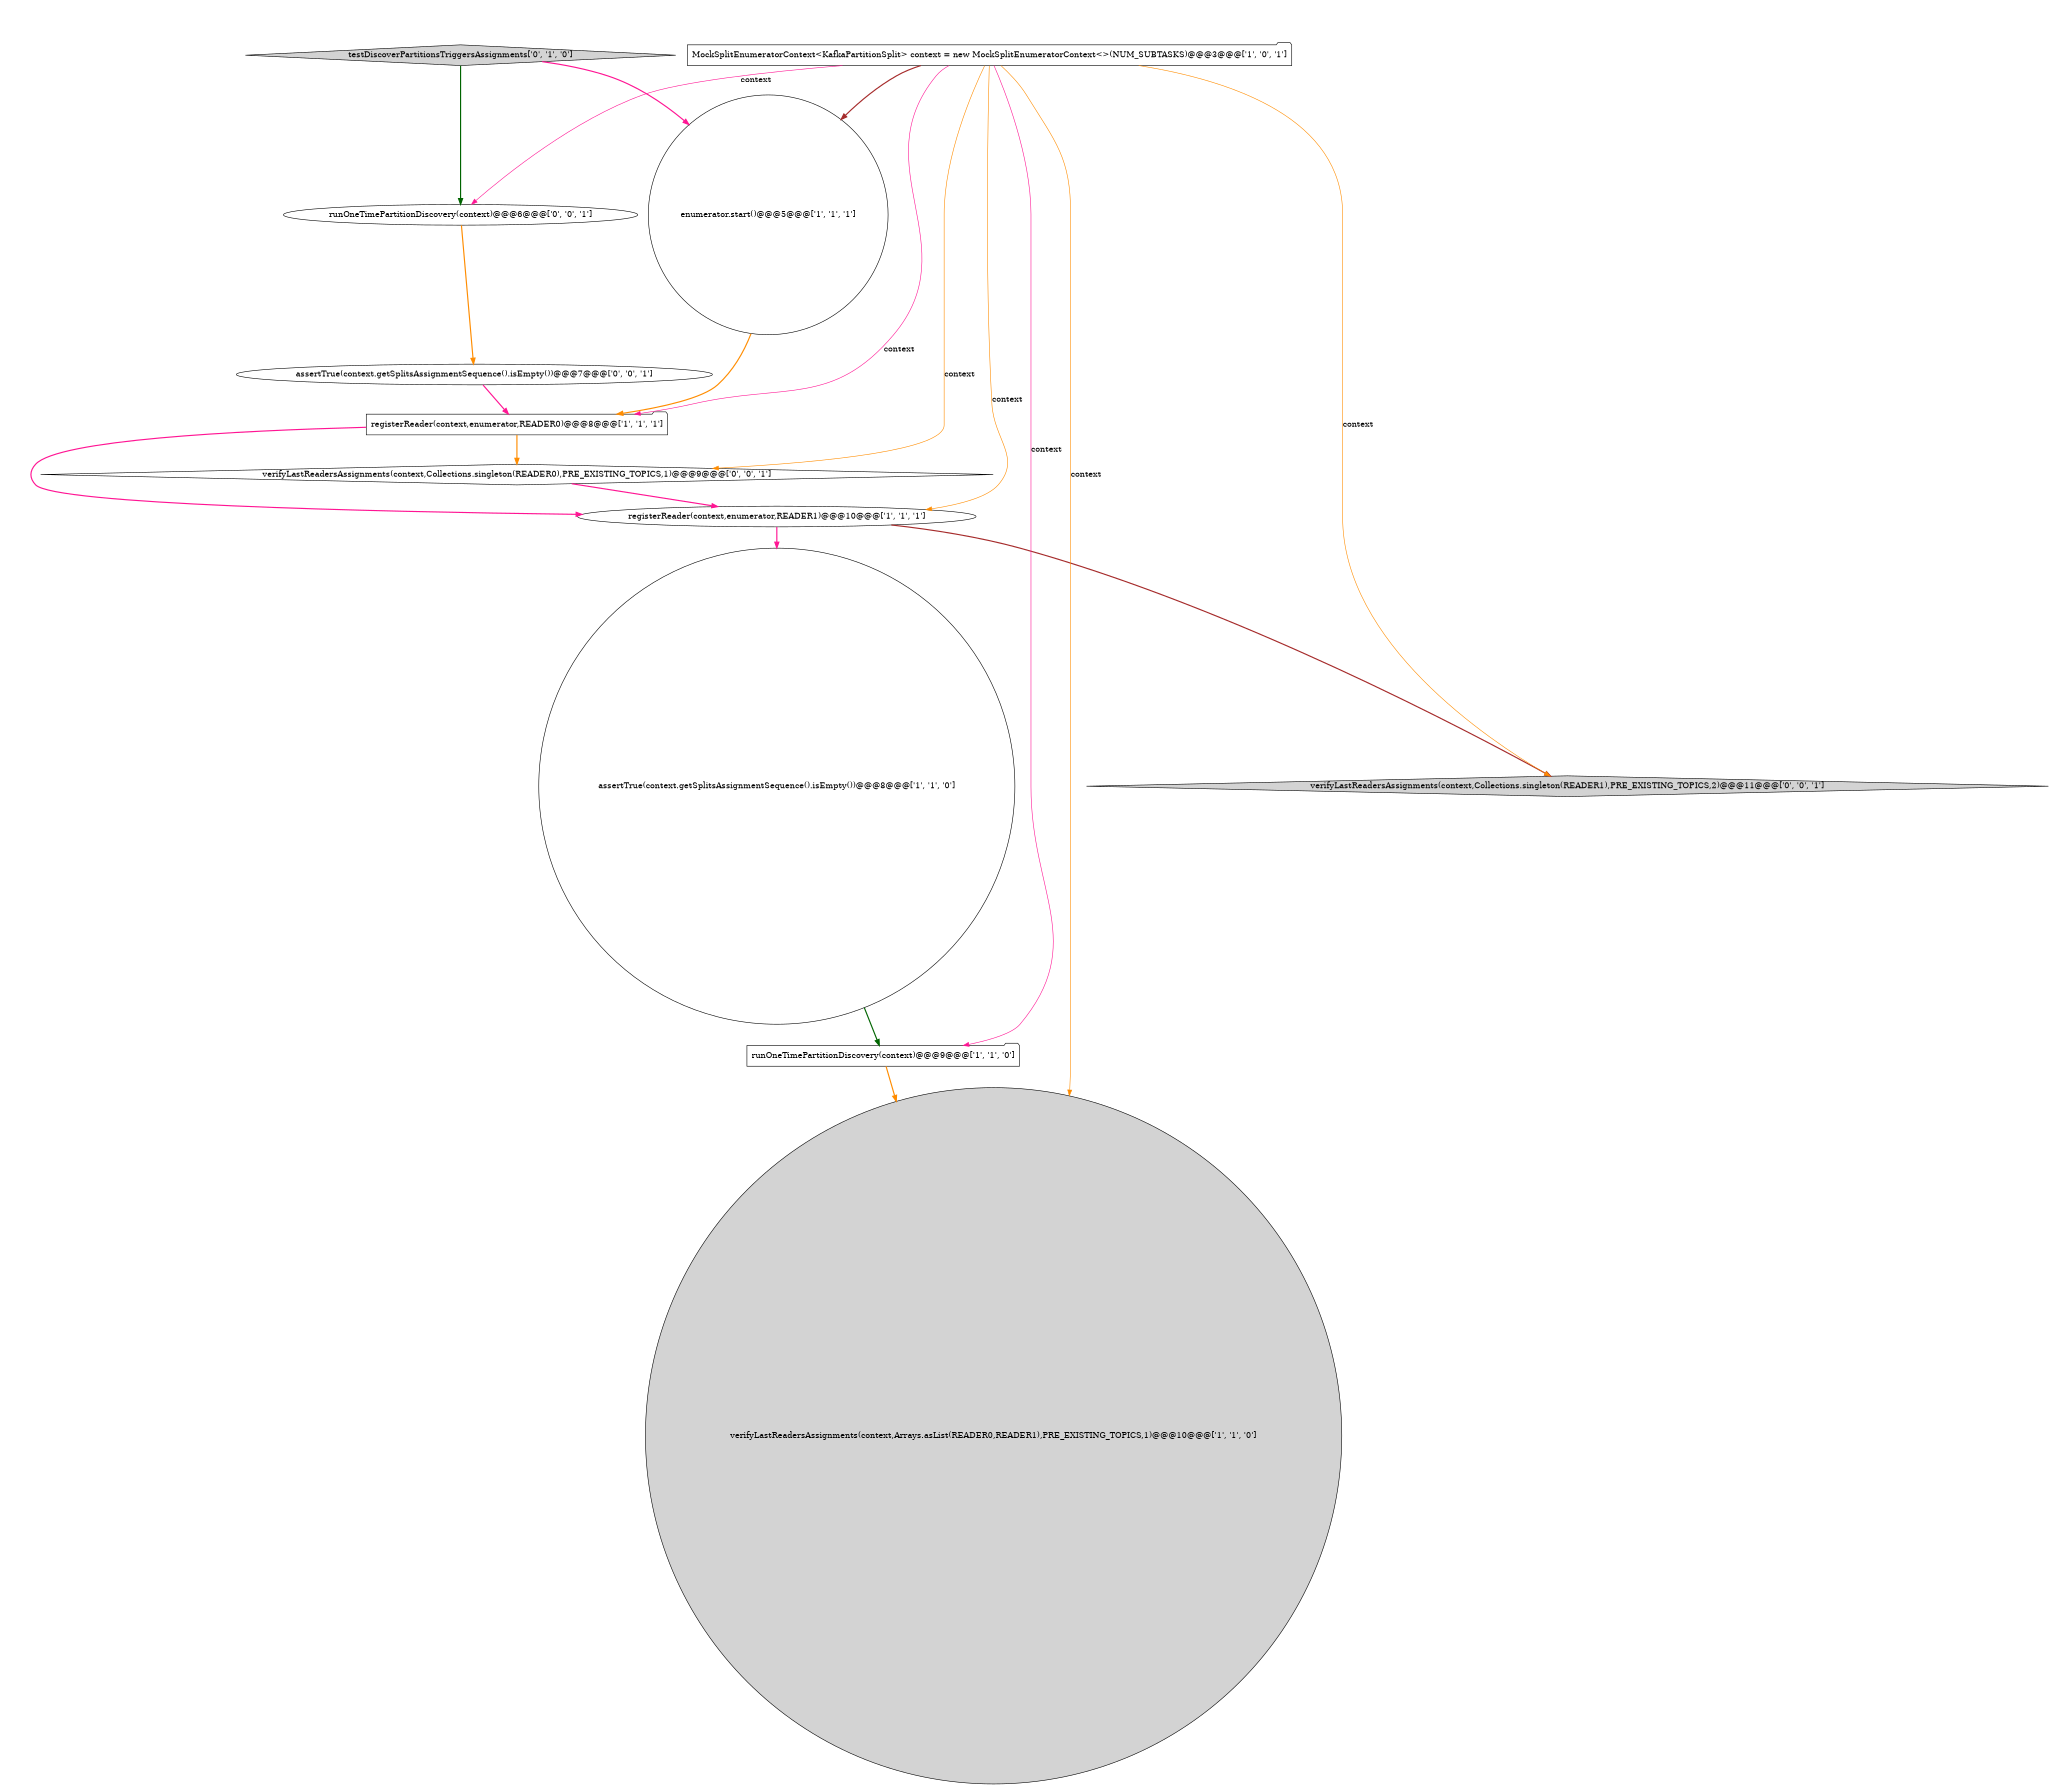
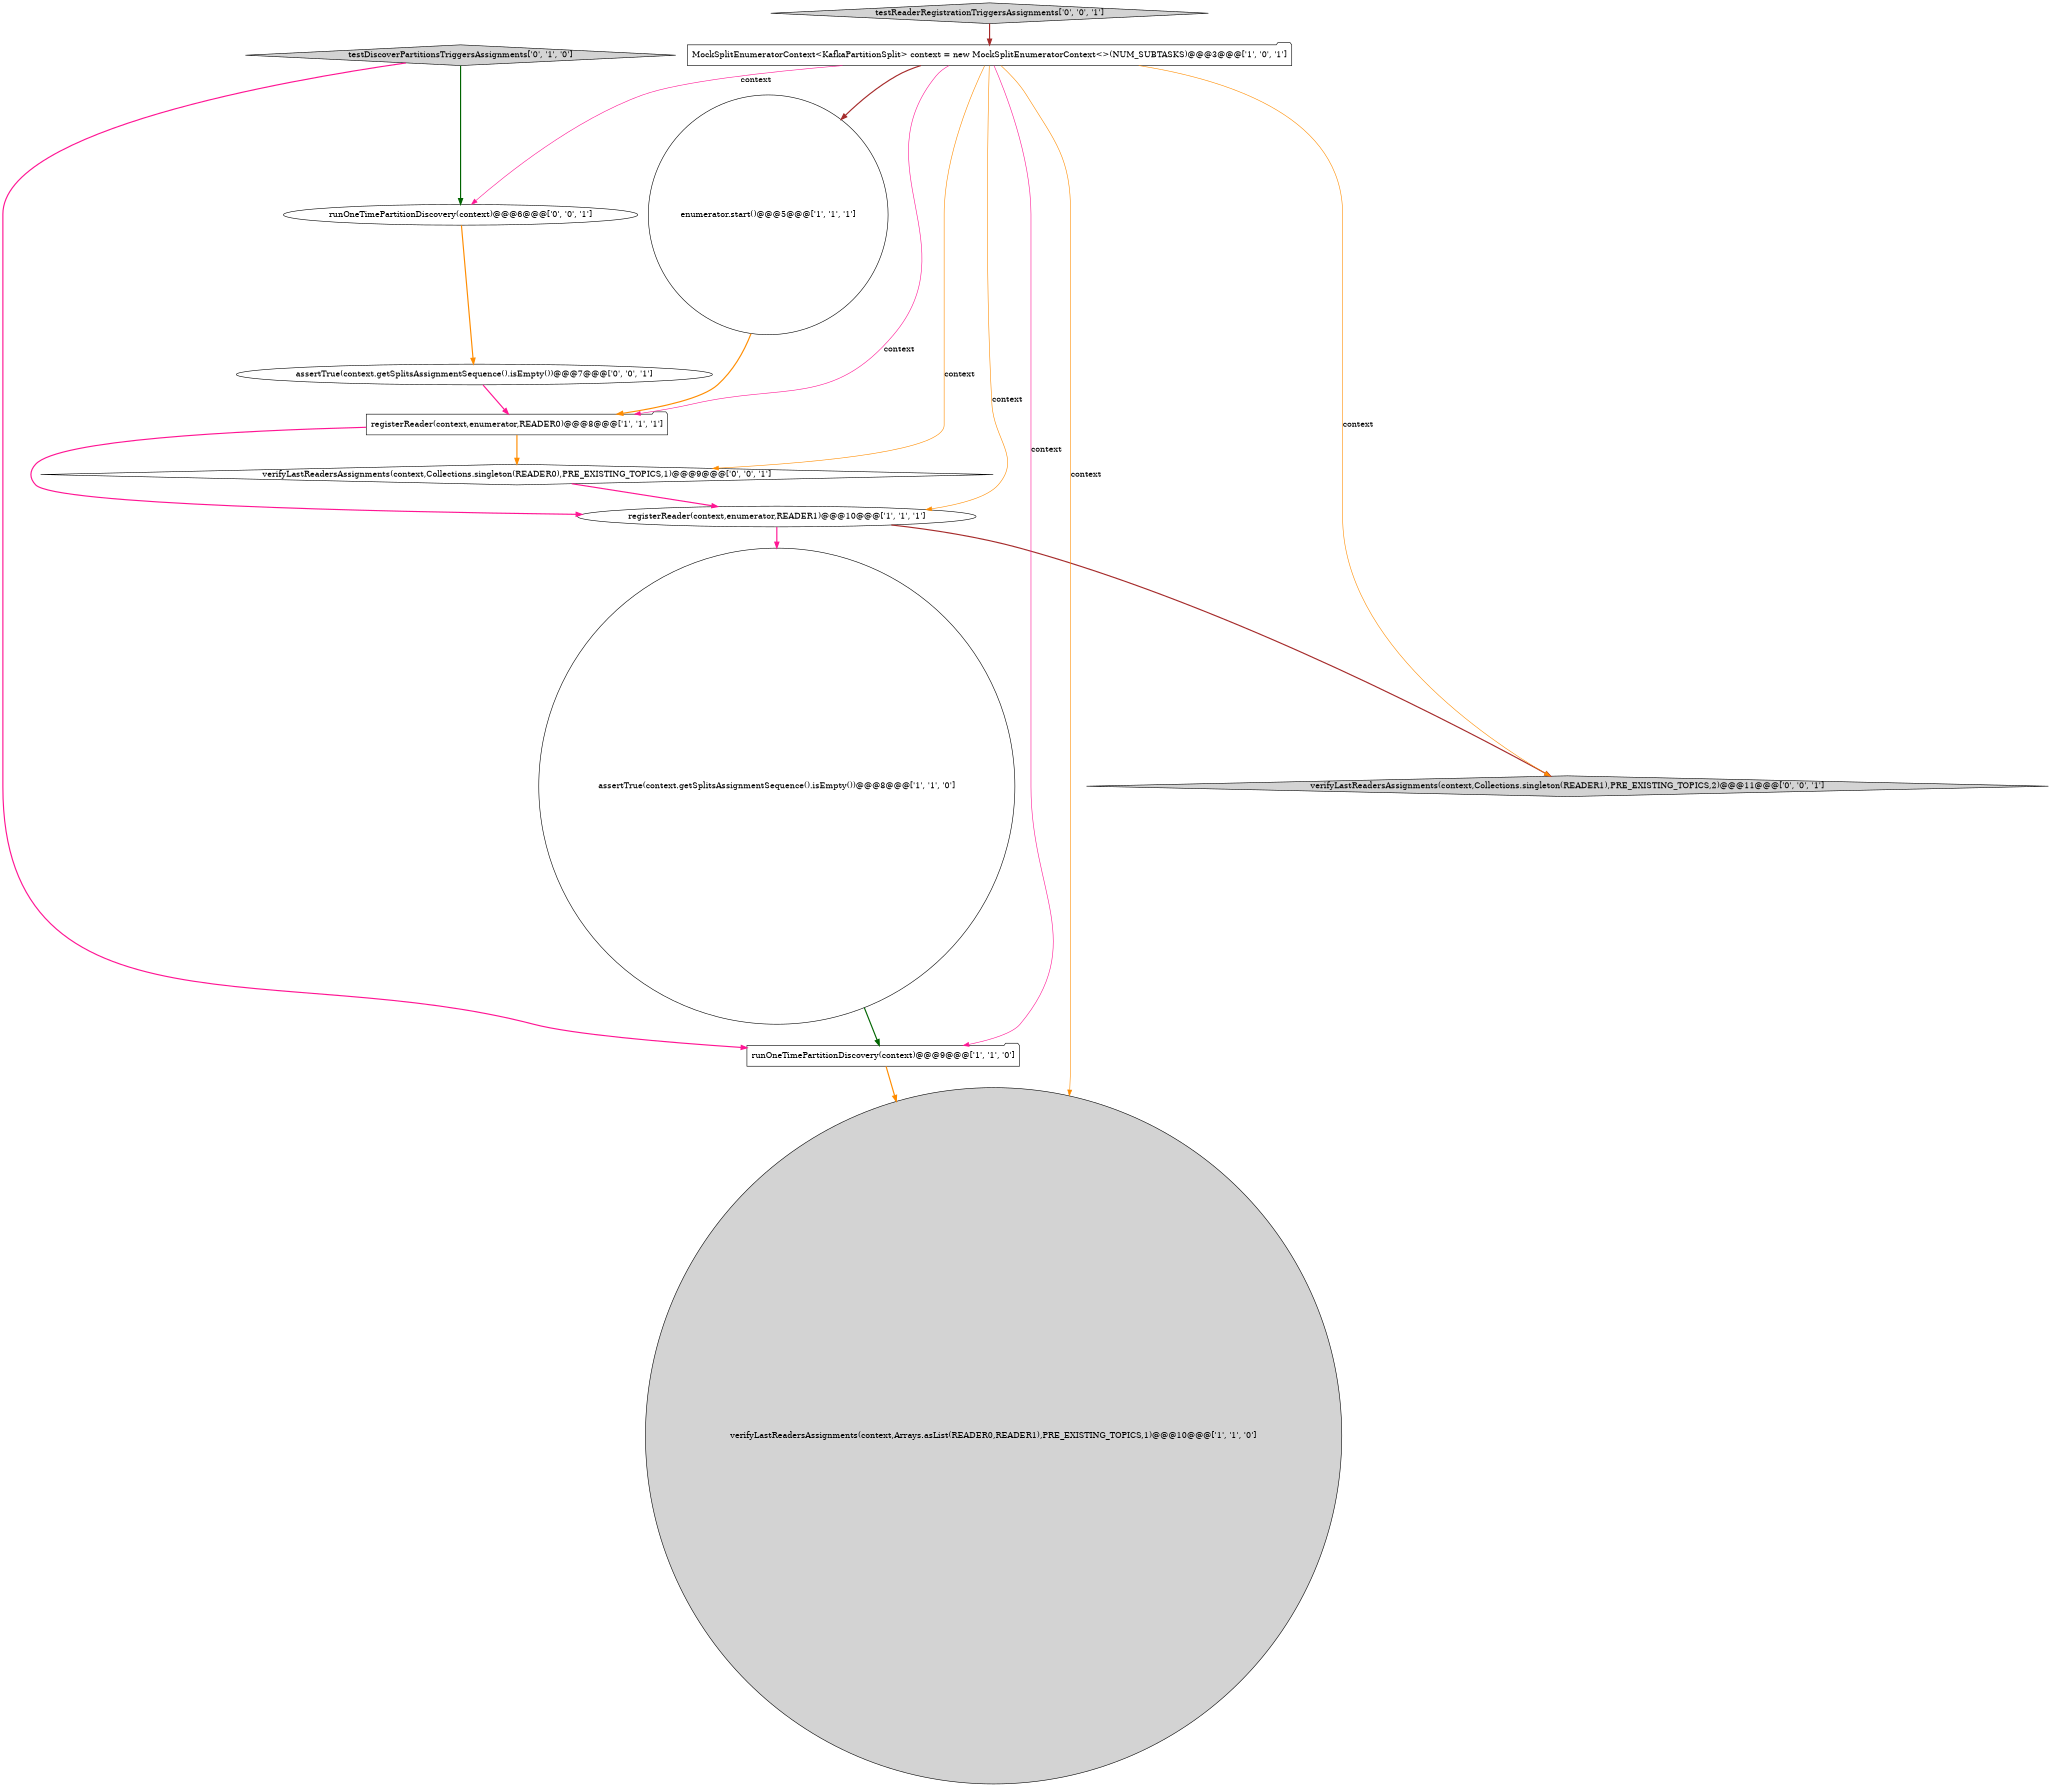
none -> (990, 13)
(618, 80) -> (3, 705)
